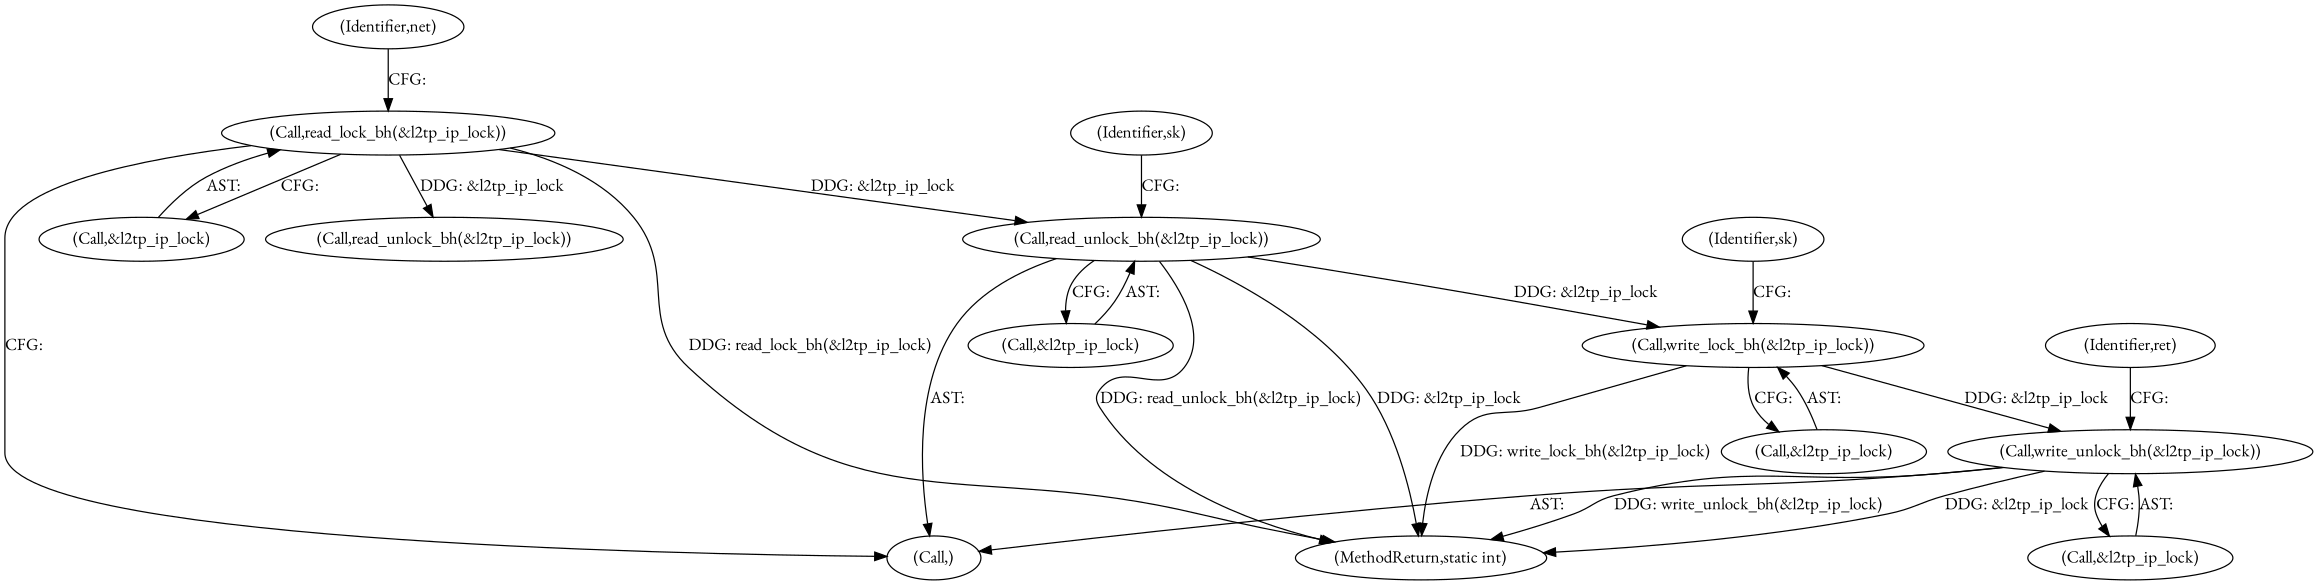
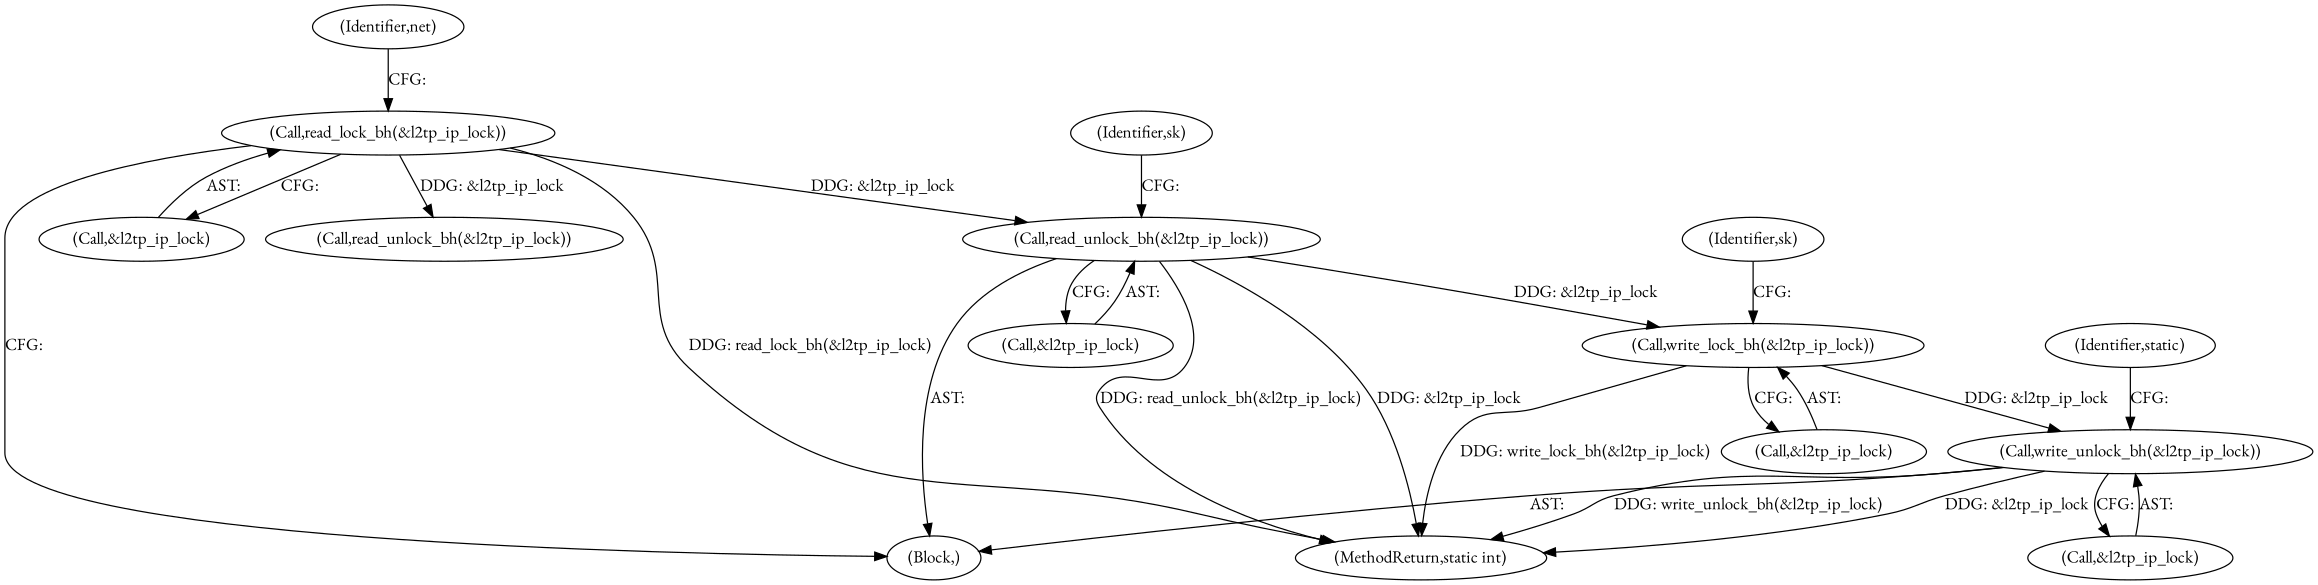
(2130, 345) -> (2130, 345)
(934, 558) -> (934, 558)
